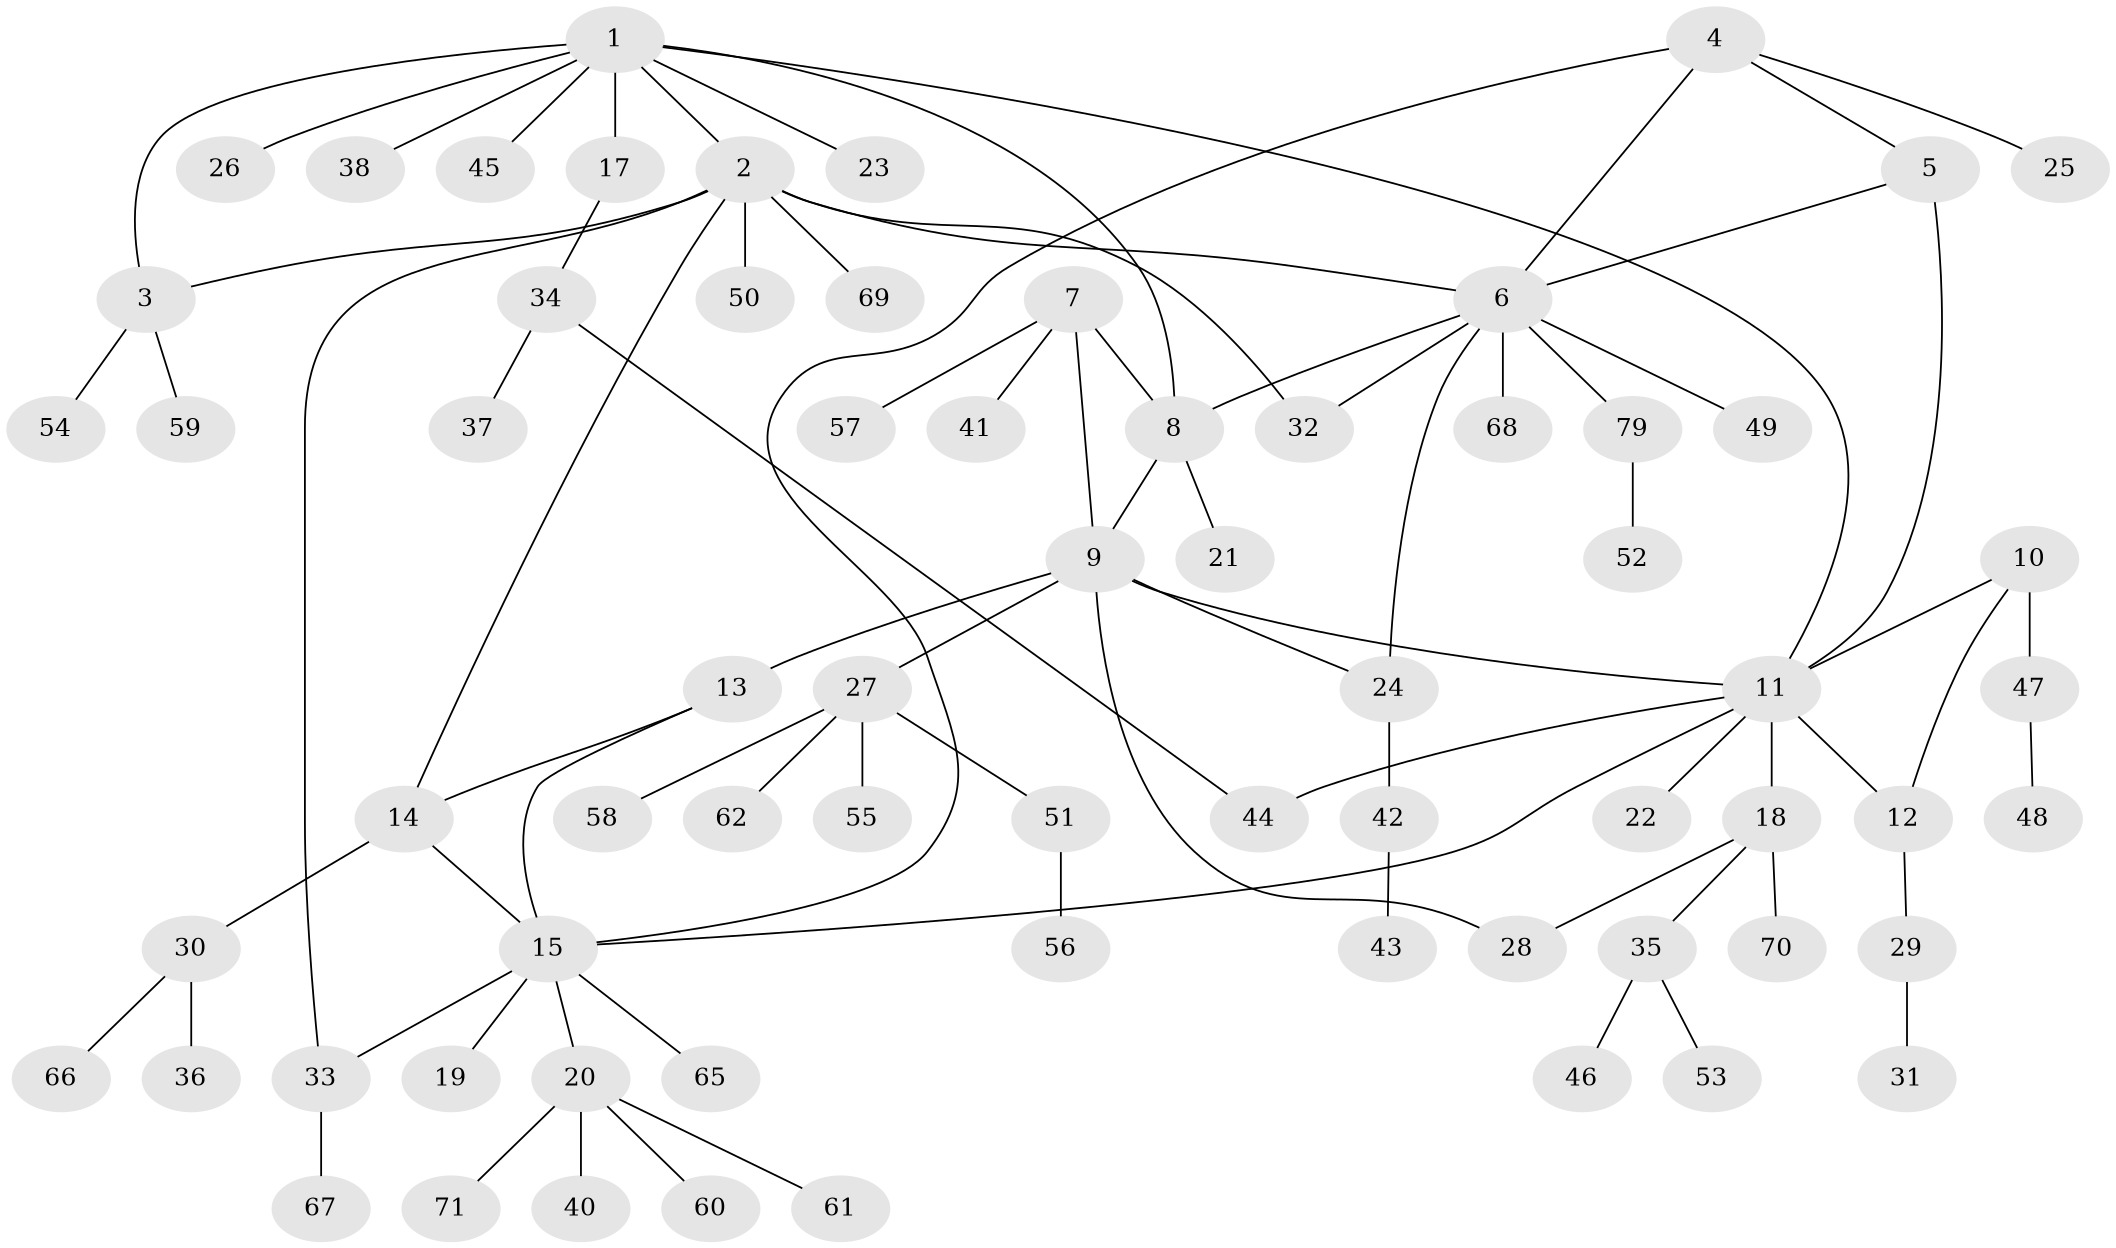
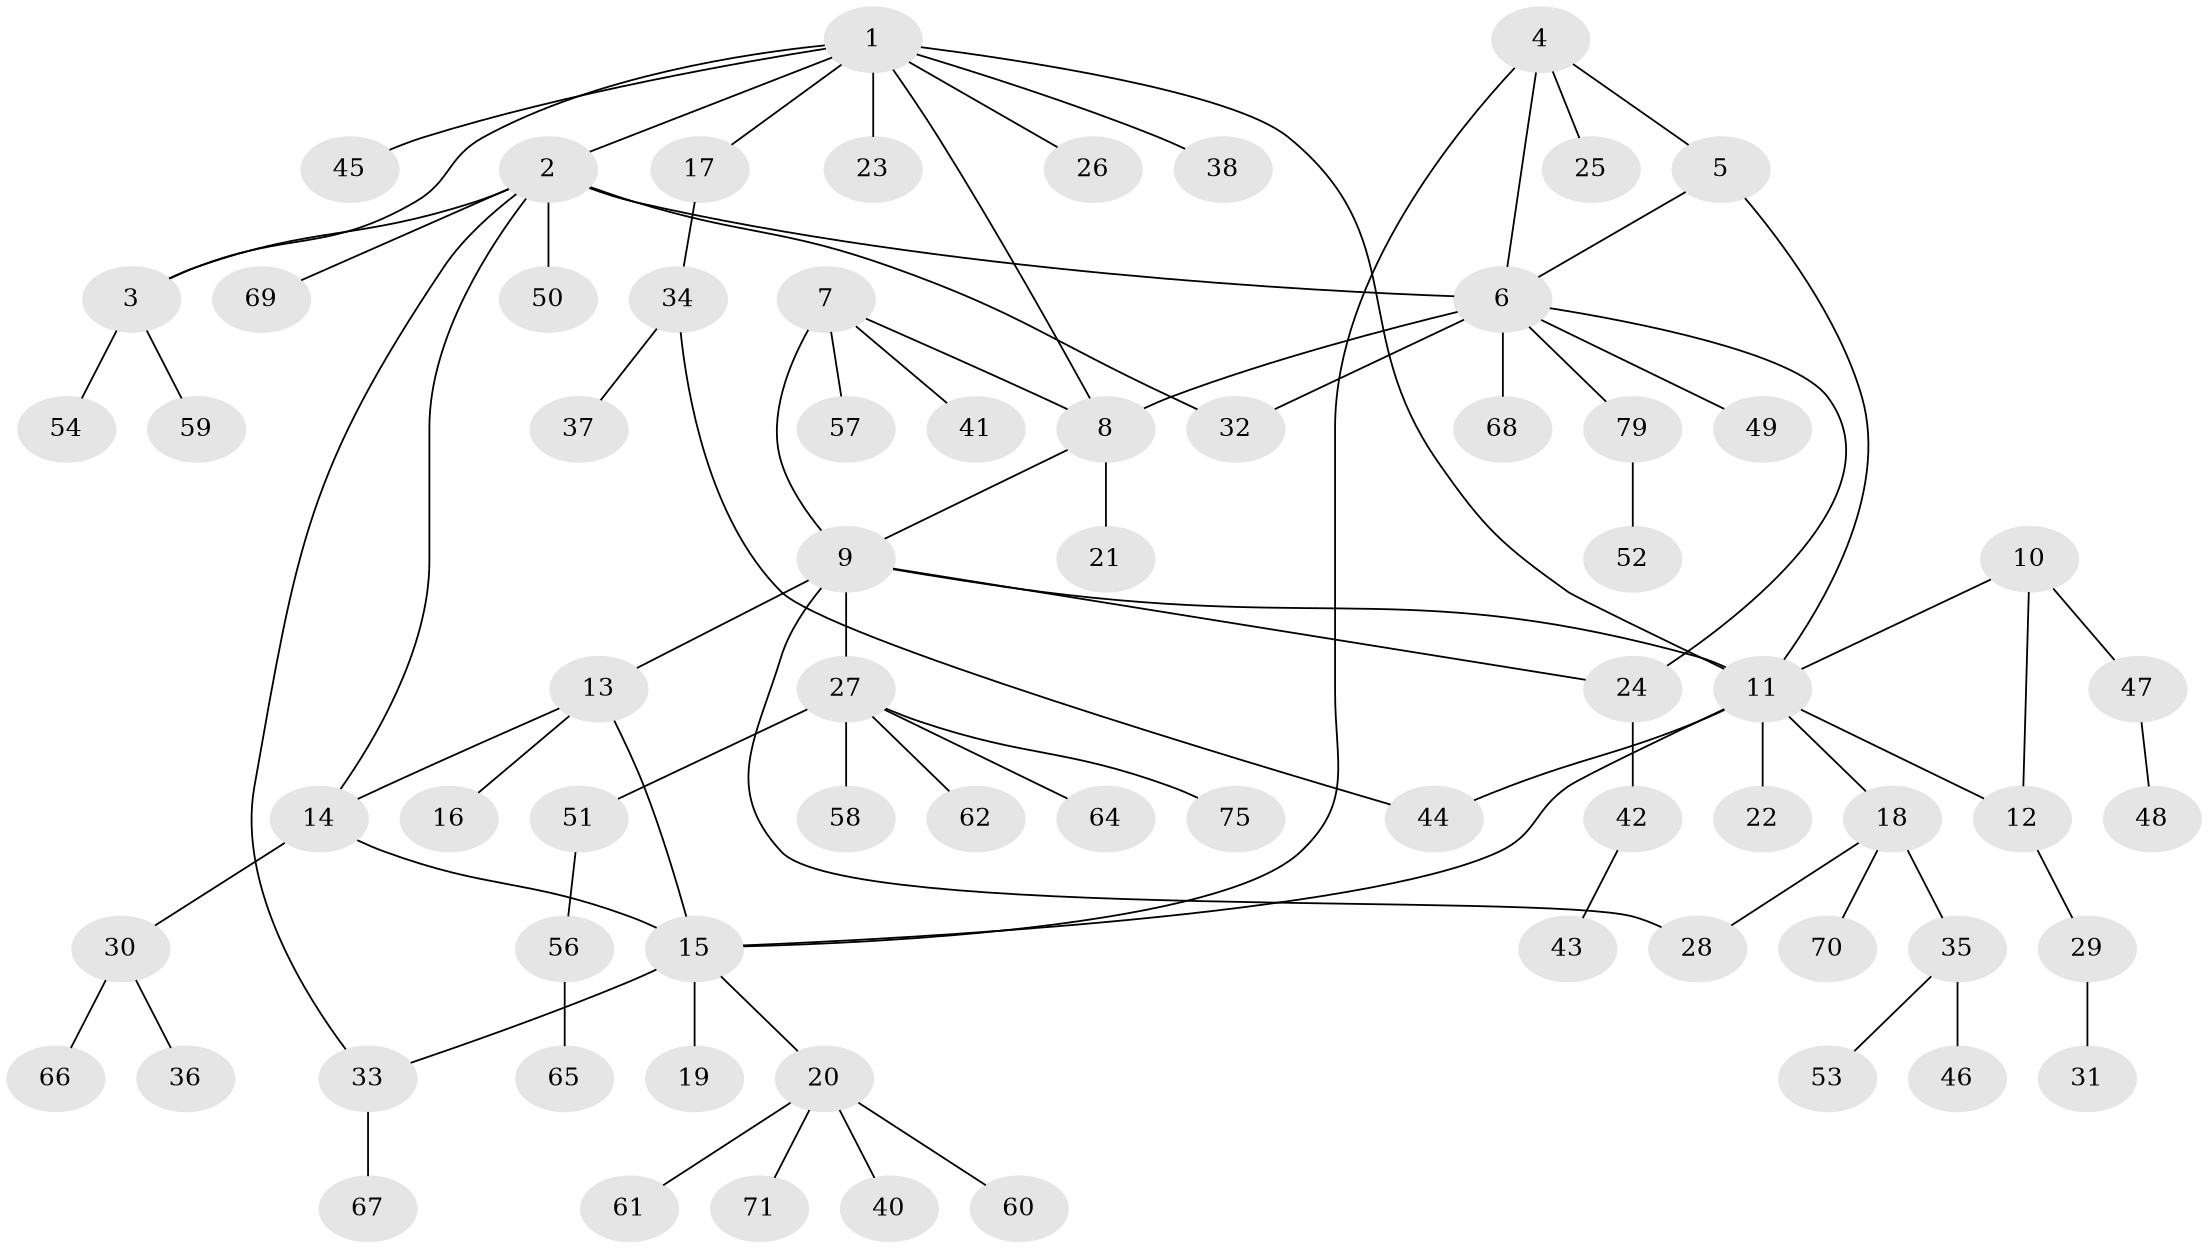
none -> (449, 819)
(862, 819) -> (1236, 819)
none -> (1106, 819)
(630, 1014) -> (565, 1021)
